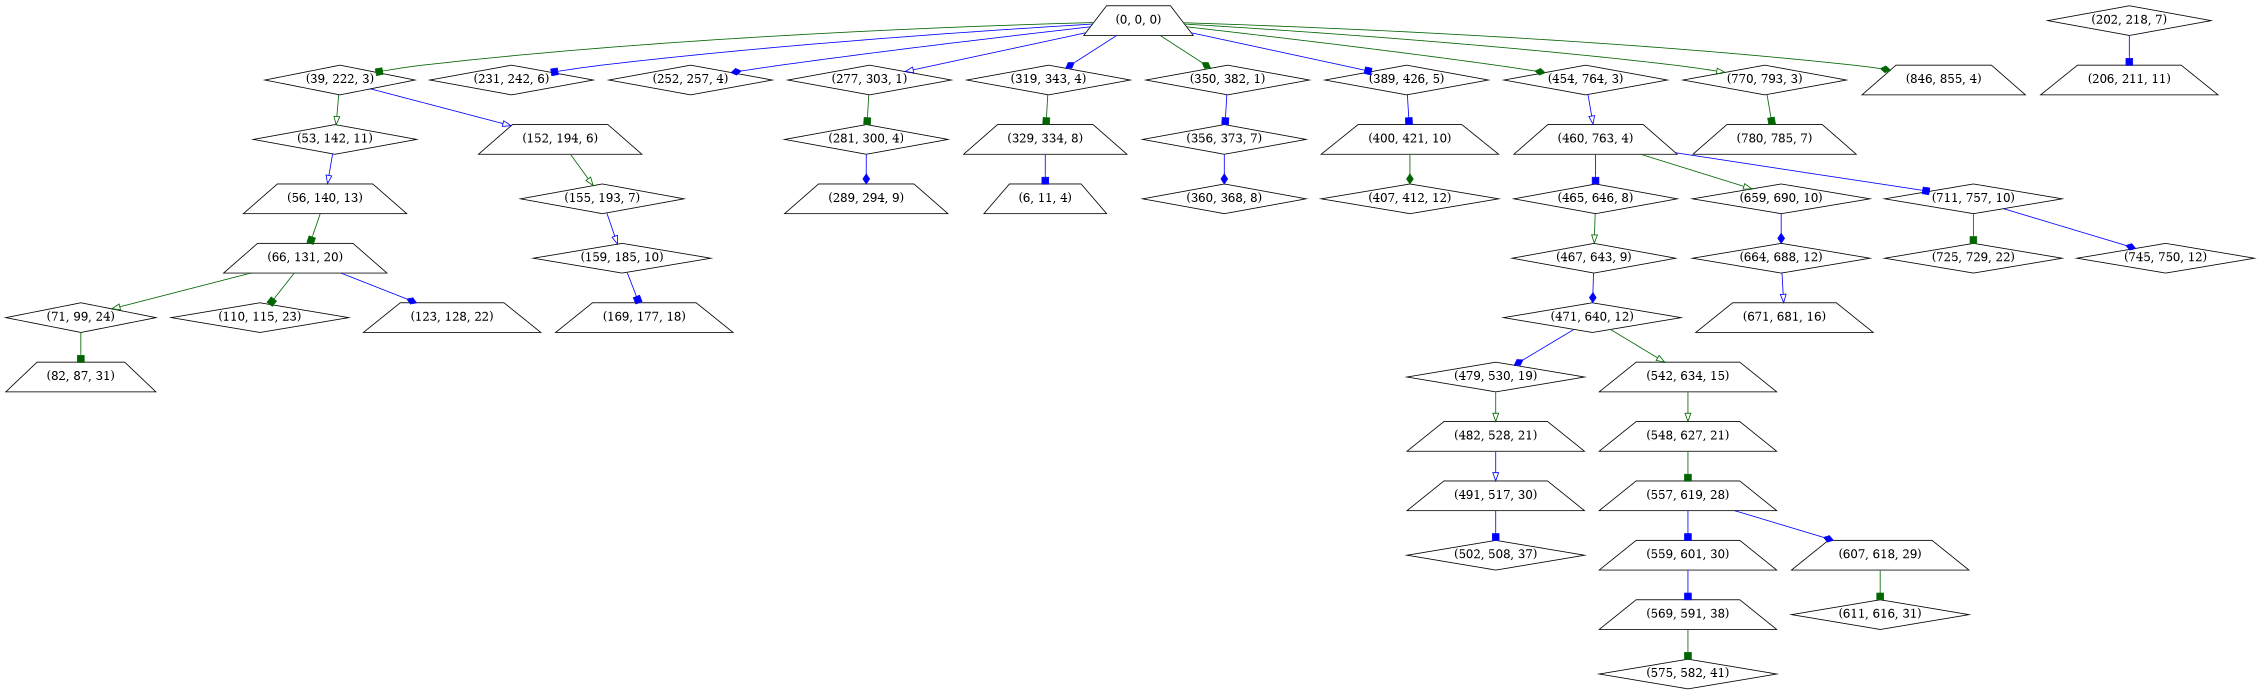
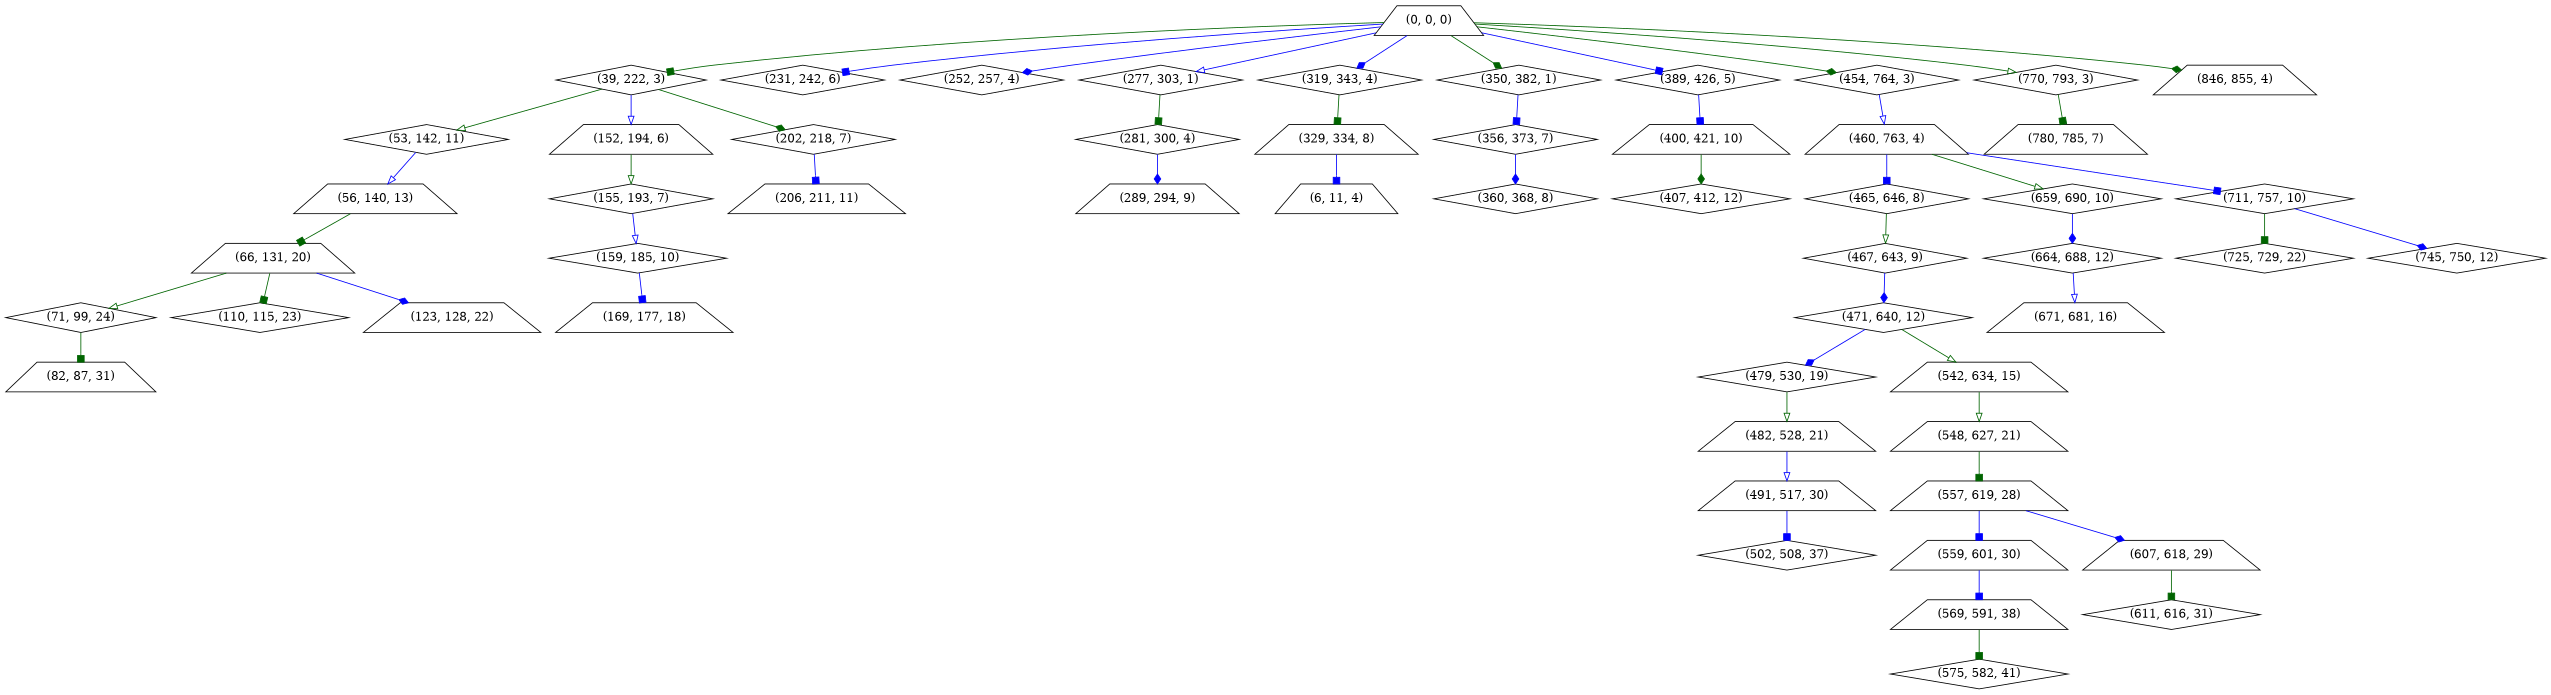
none -> (717, 108)
